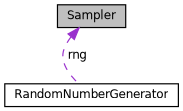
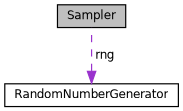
(64, 62) -> (92, 49)
